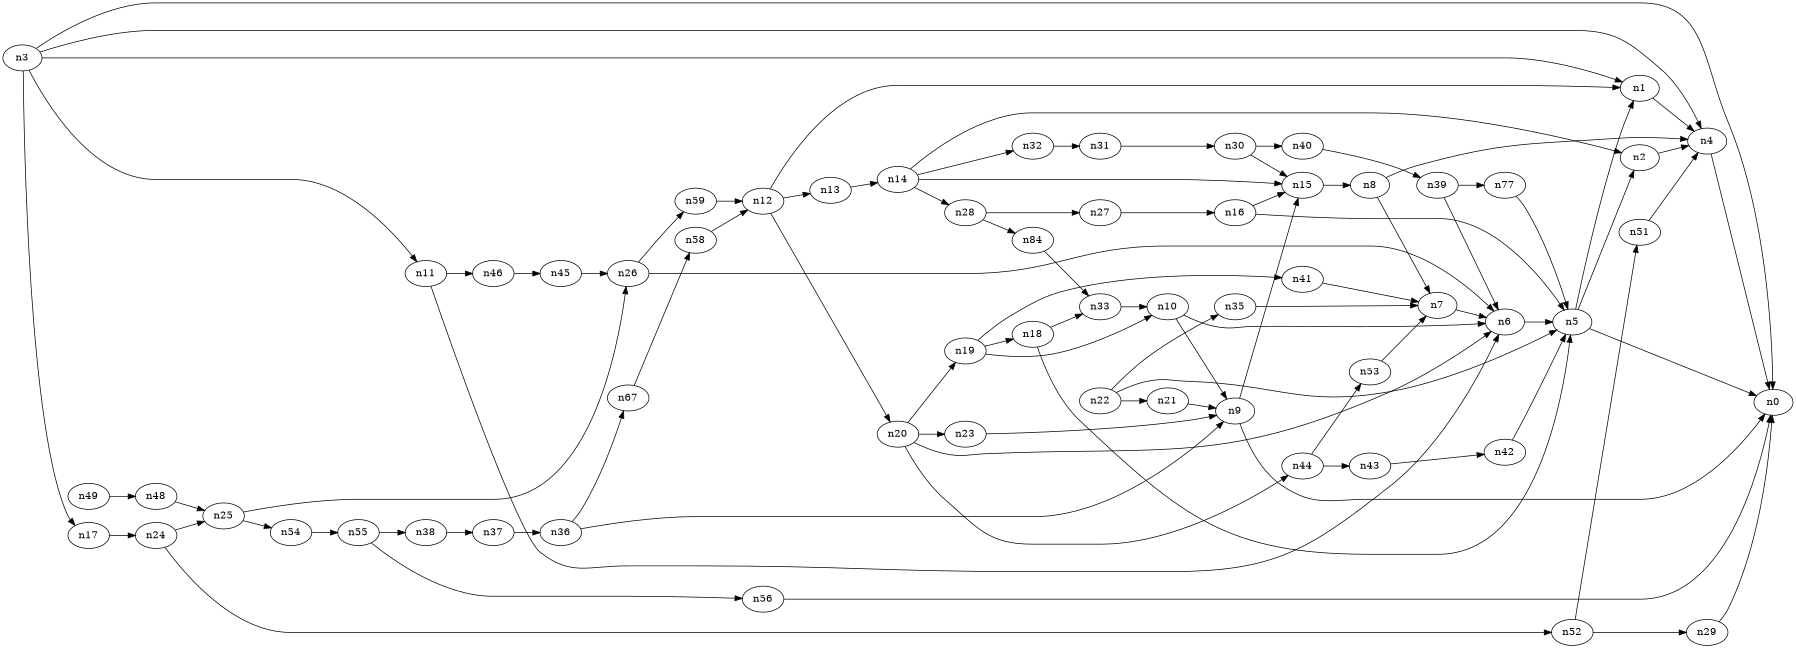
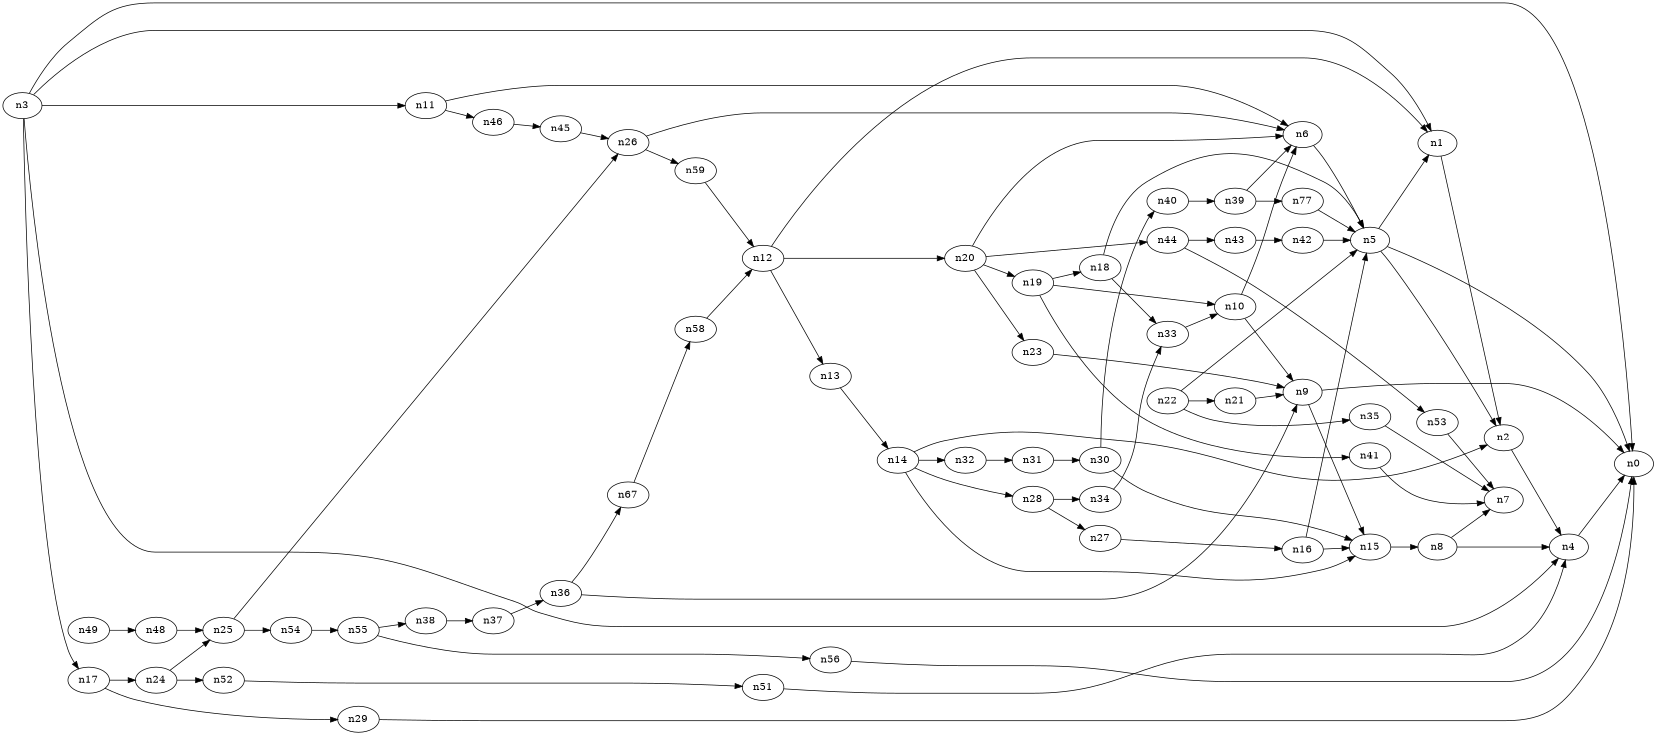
(1671, 112) -> (1471, 293)
(1033, 240) -> (1100, 499)
(1468, 313) -> none
(1636, 632) -> (216, 714)
